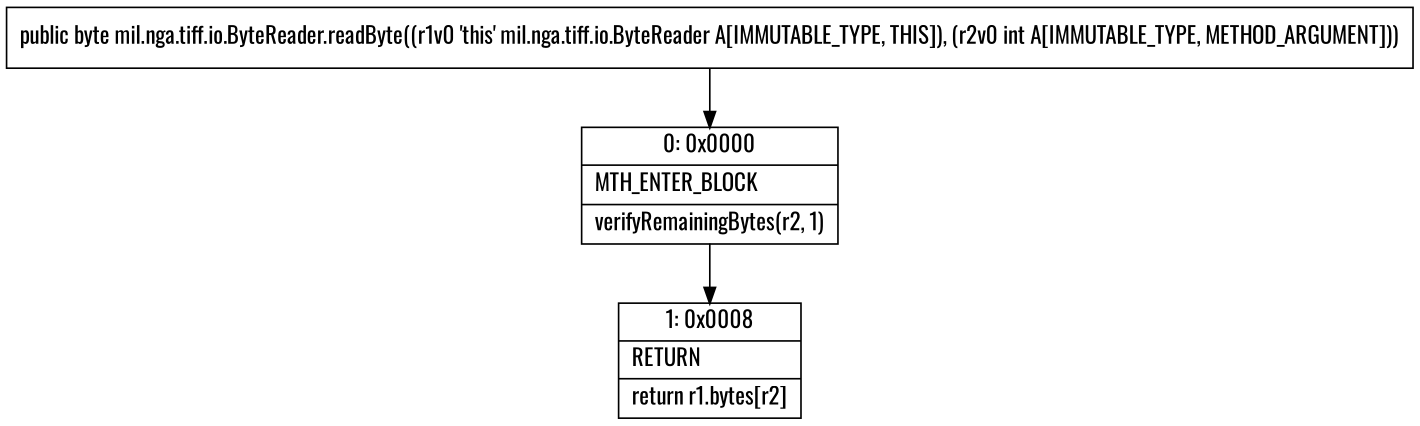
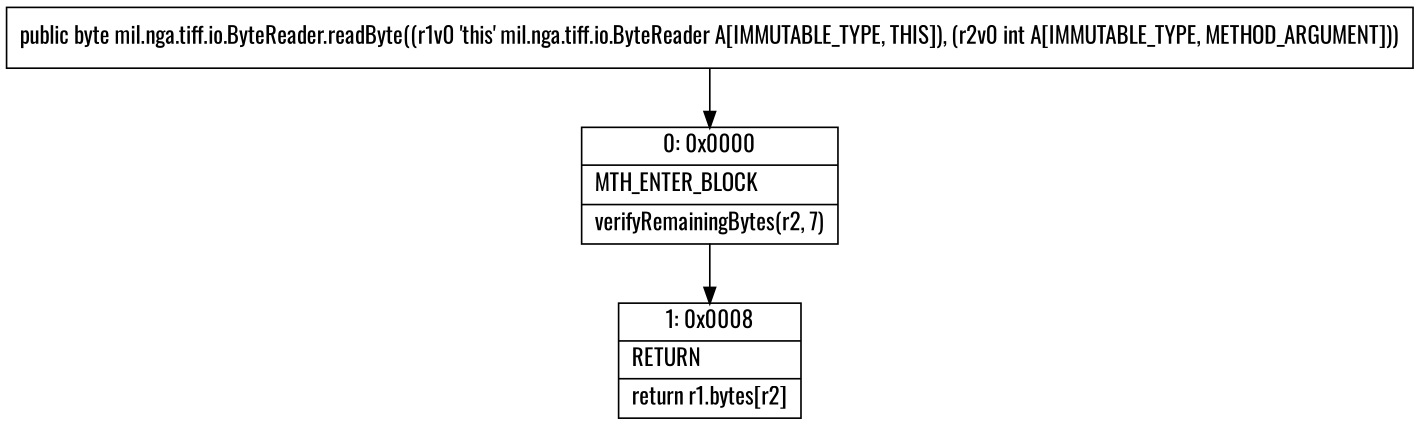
(710, 223) -> (710, 223)
